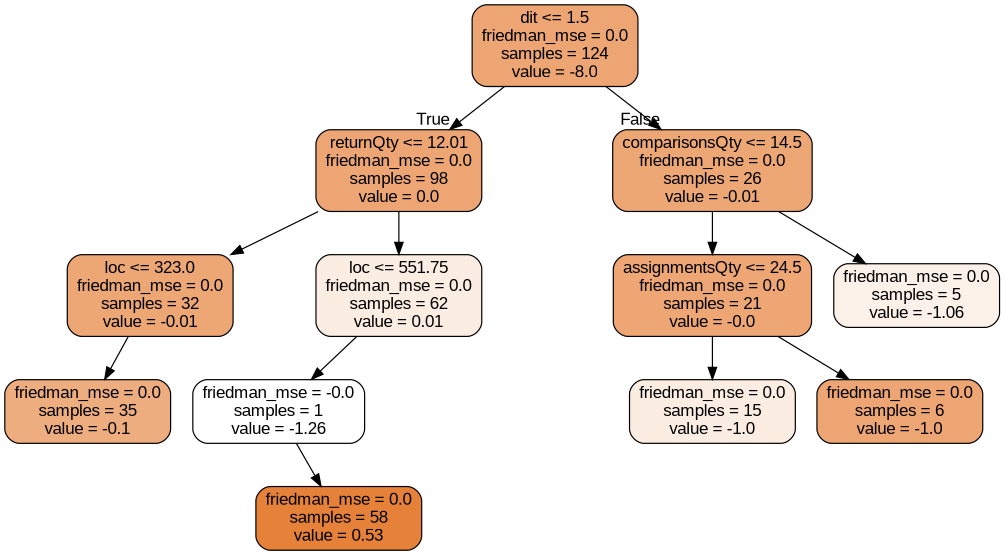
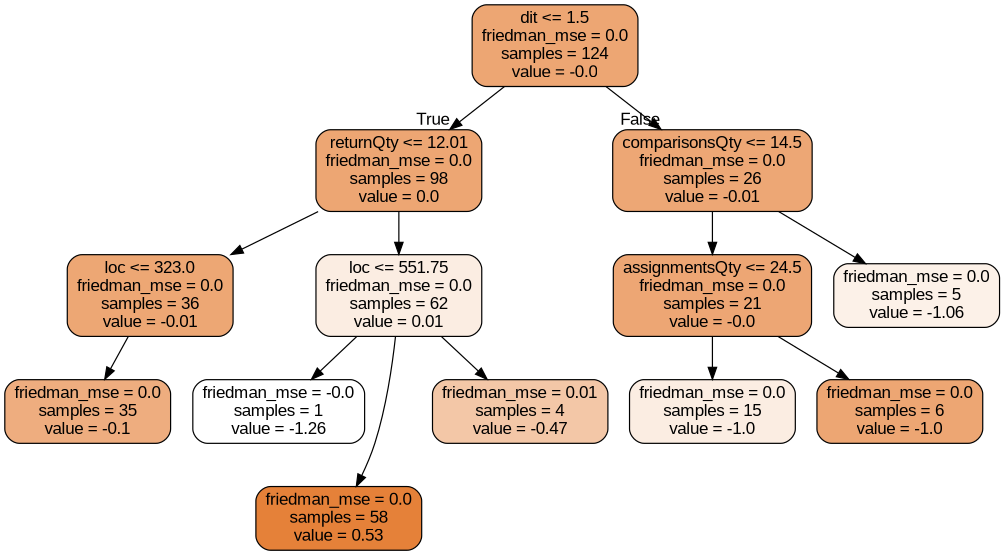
(555, 46) -> (555, 46)
(150, 296) -> (150, 296)
none -> (520, 411)
(306, 460) -> (384, 408)
